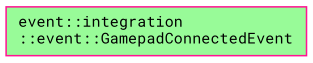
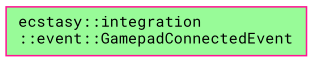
(156, 31) -> (156, 31)
